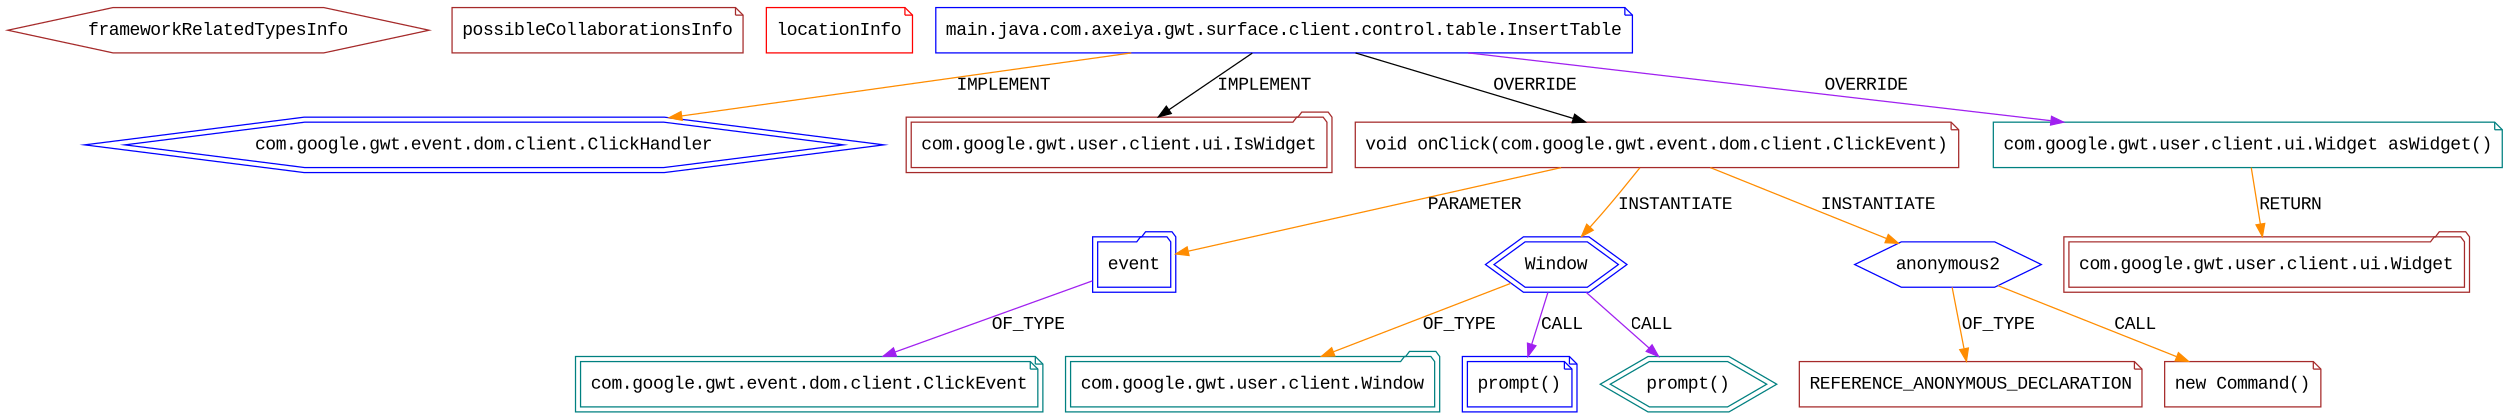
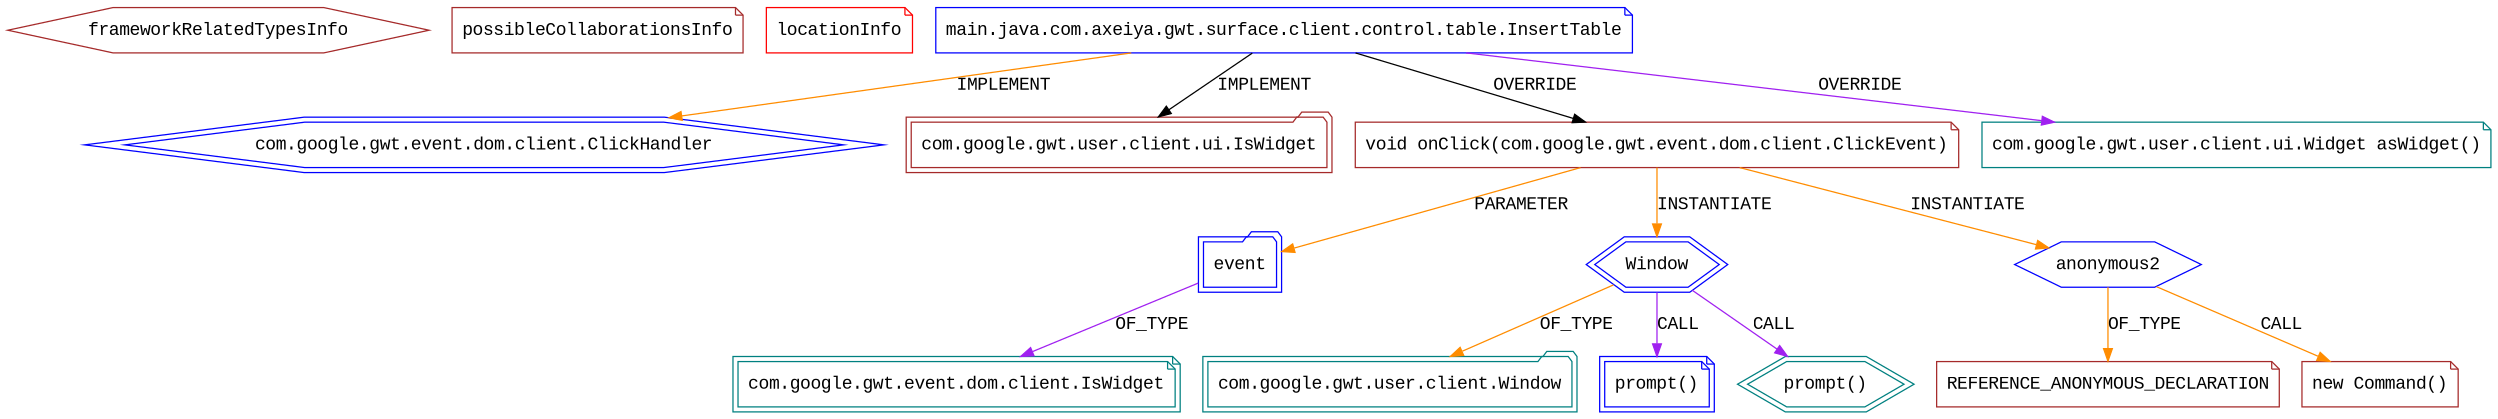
(2267, 265) -> none
(809, 384) -> (957, 384)
